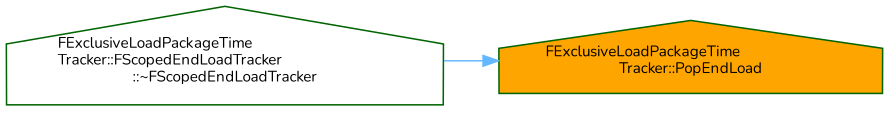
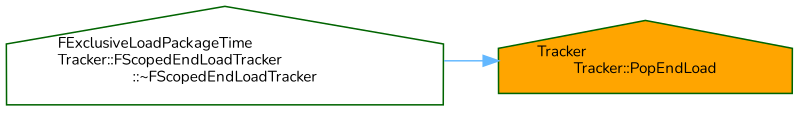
(691, 61) -> (645, 61)
